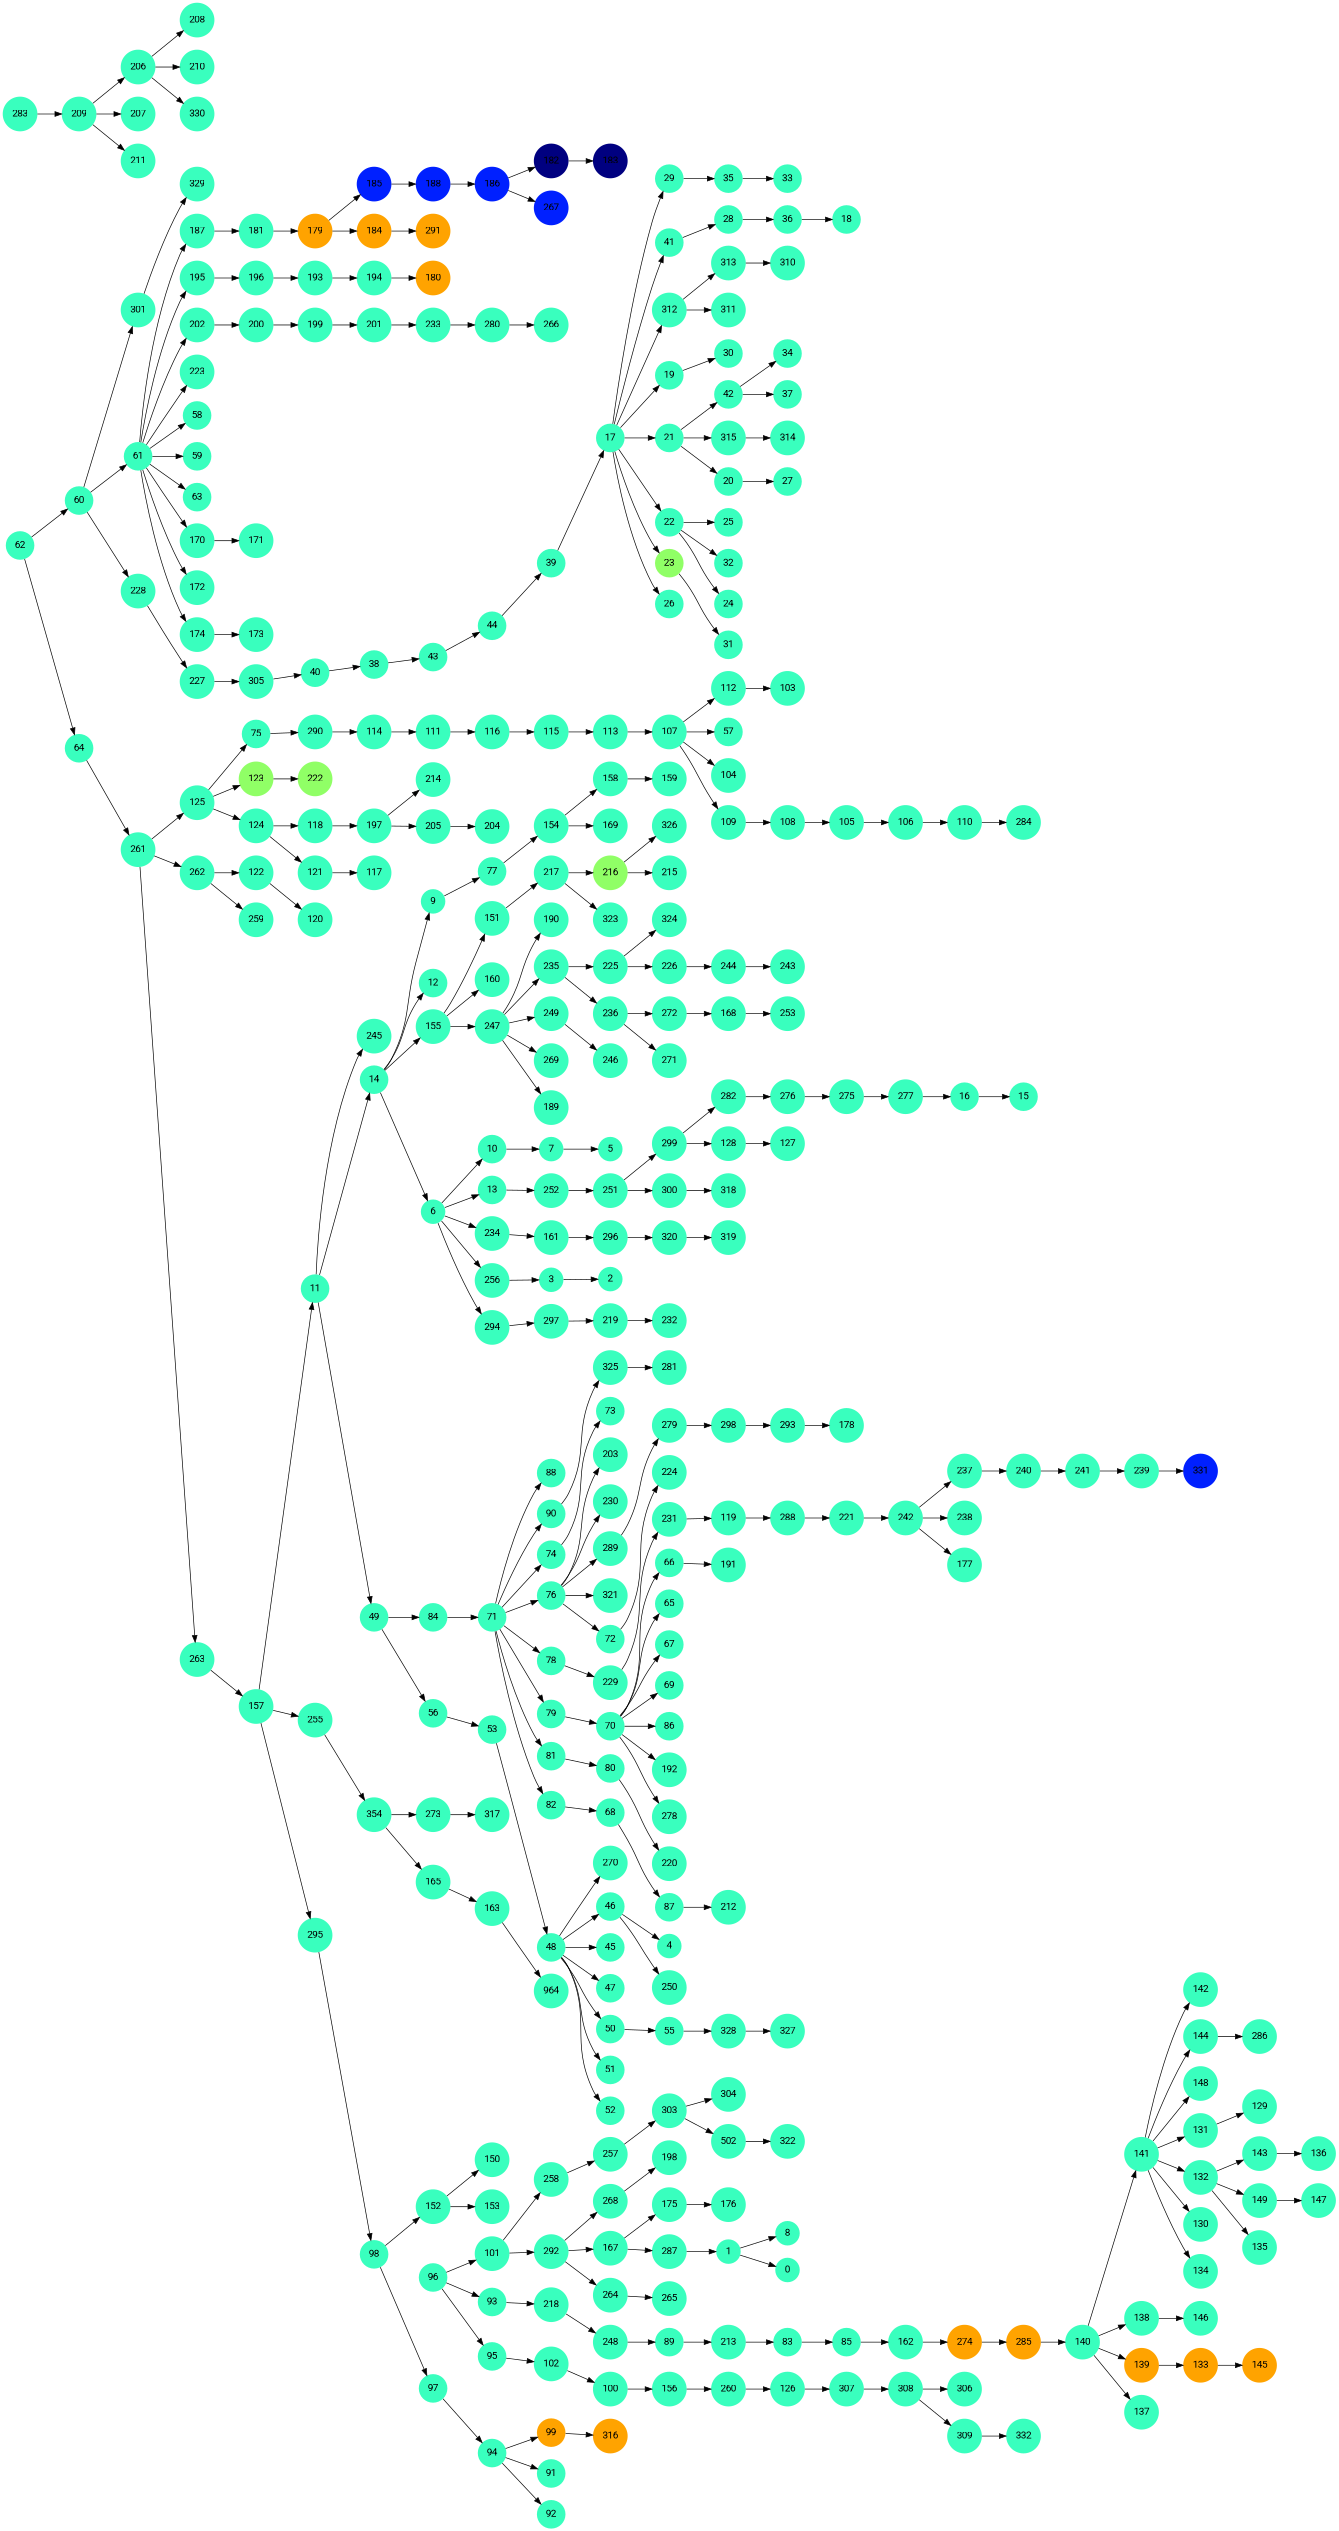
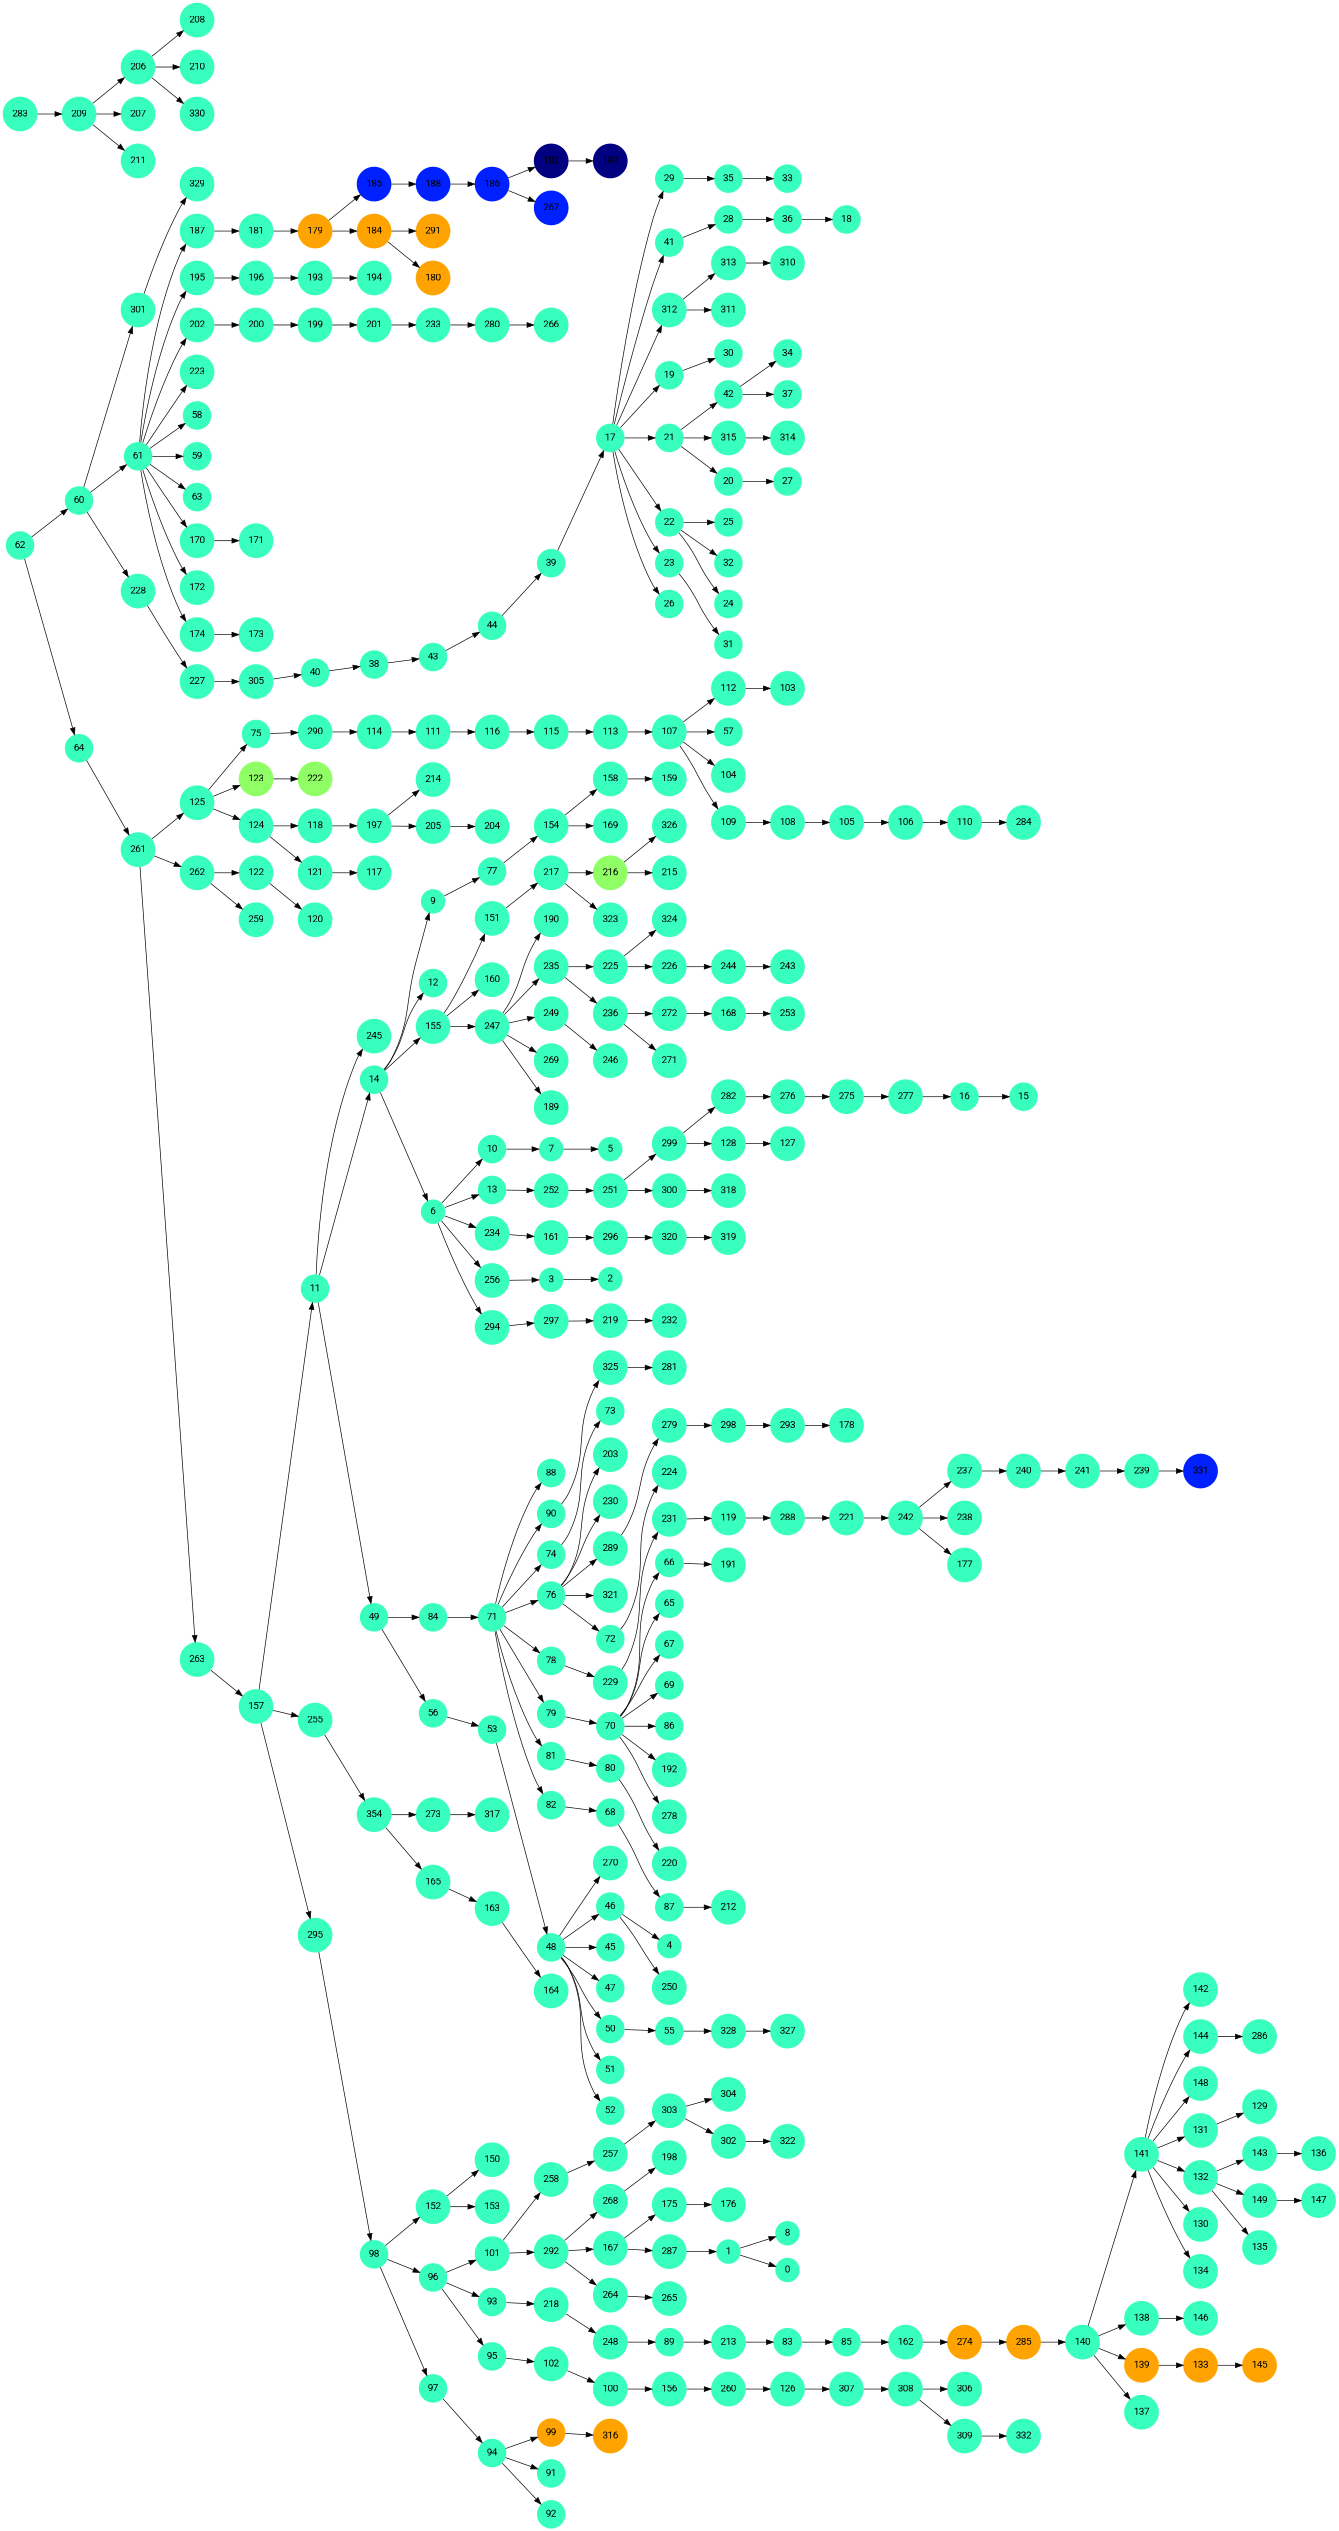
(400, 278) -> (401, 252)
(669, 563) -> (669, 563)
(551, 1991) -> (551, 1991)
(728, 2141) -> (728, 2141)
none -> (400, 2265)
